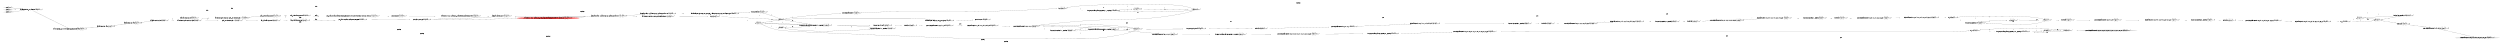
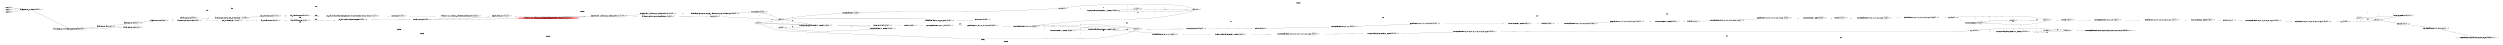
none -> (133, 27)
